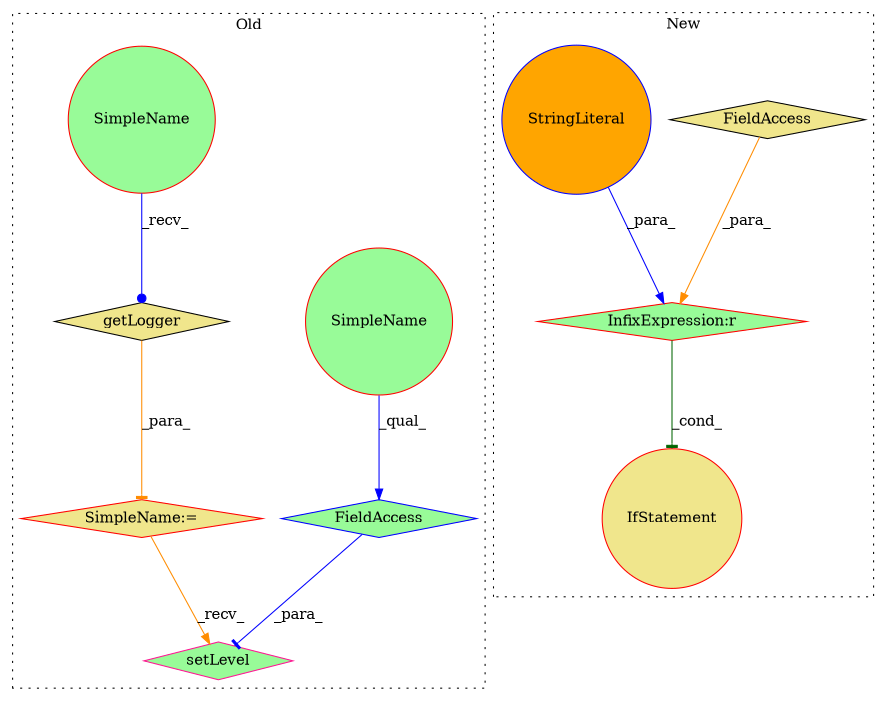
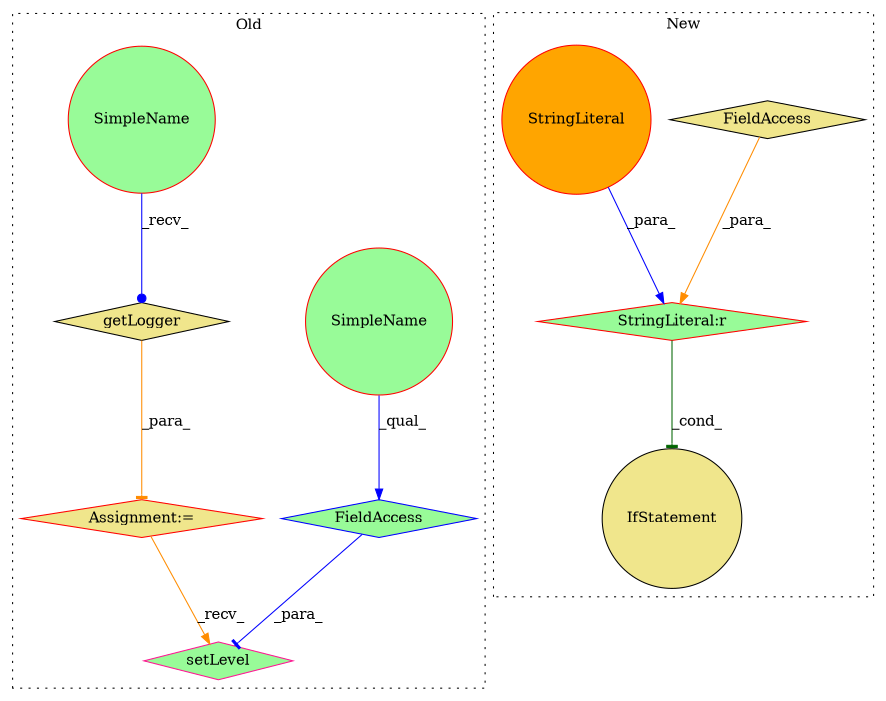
(576, 120) -> (576, 120)
(672, 322) -> (672, 322)
(142, 519) -> (142, 519)
(672, 519) -> (672, 519)
